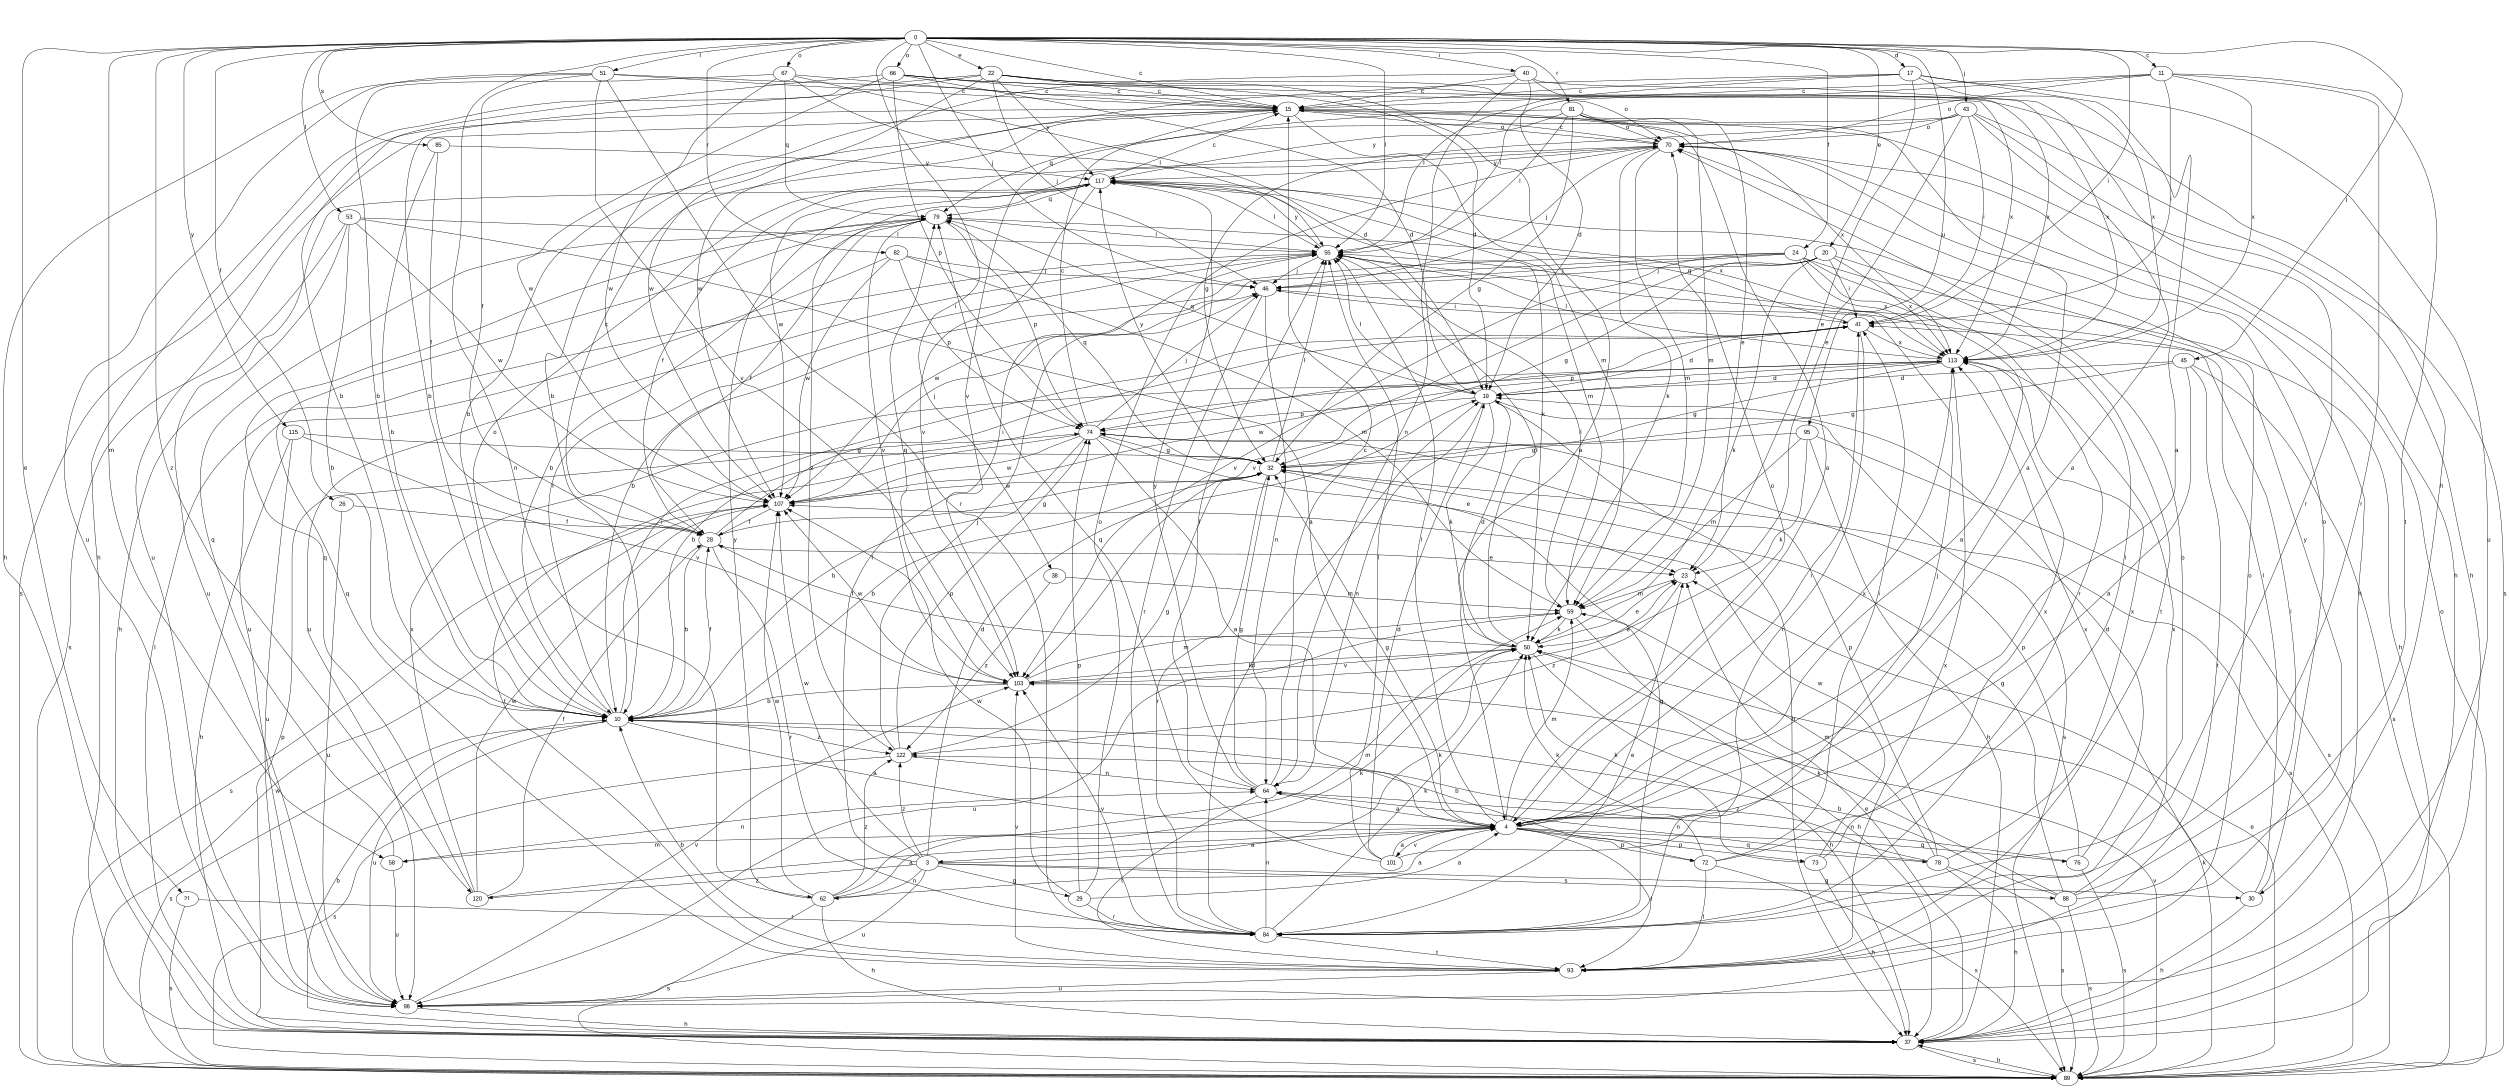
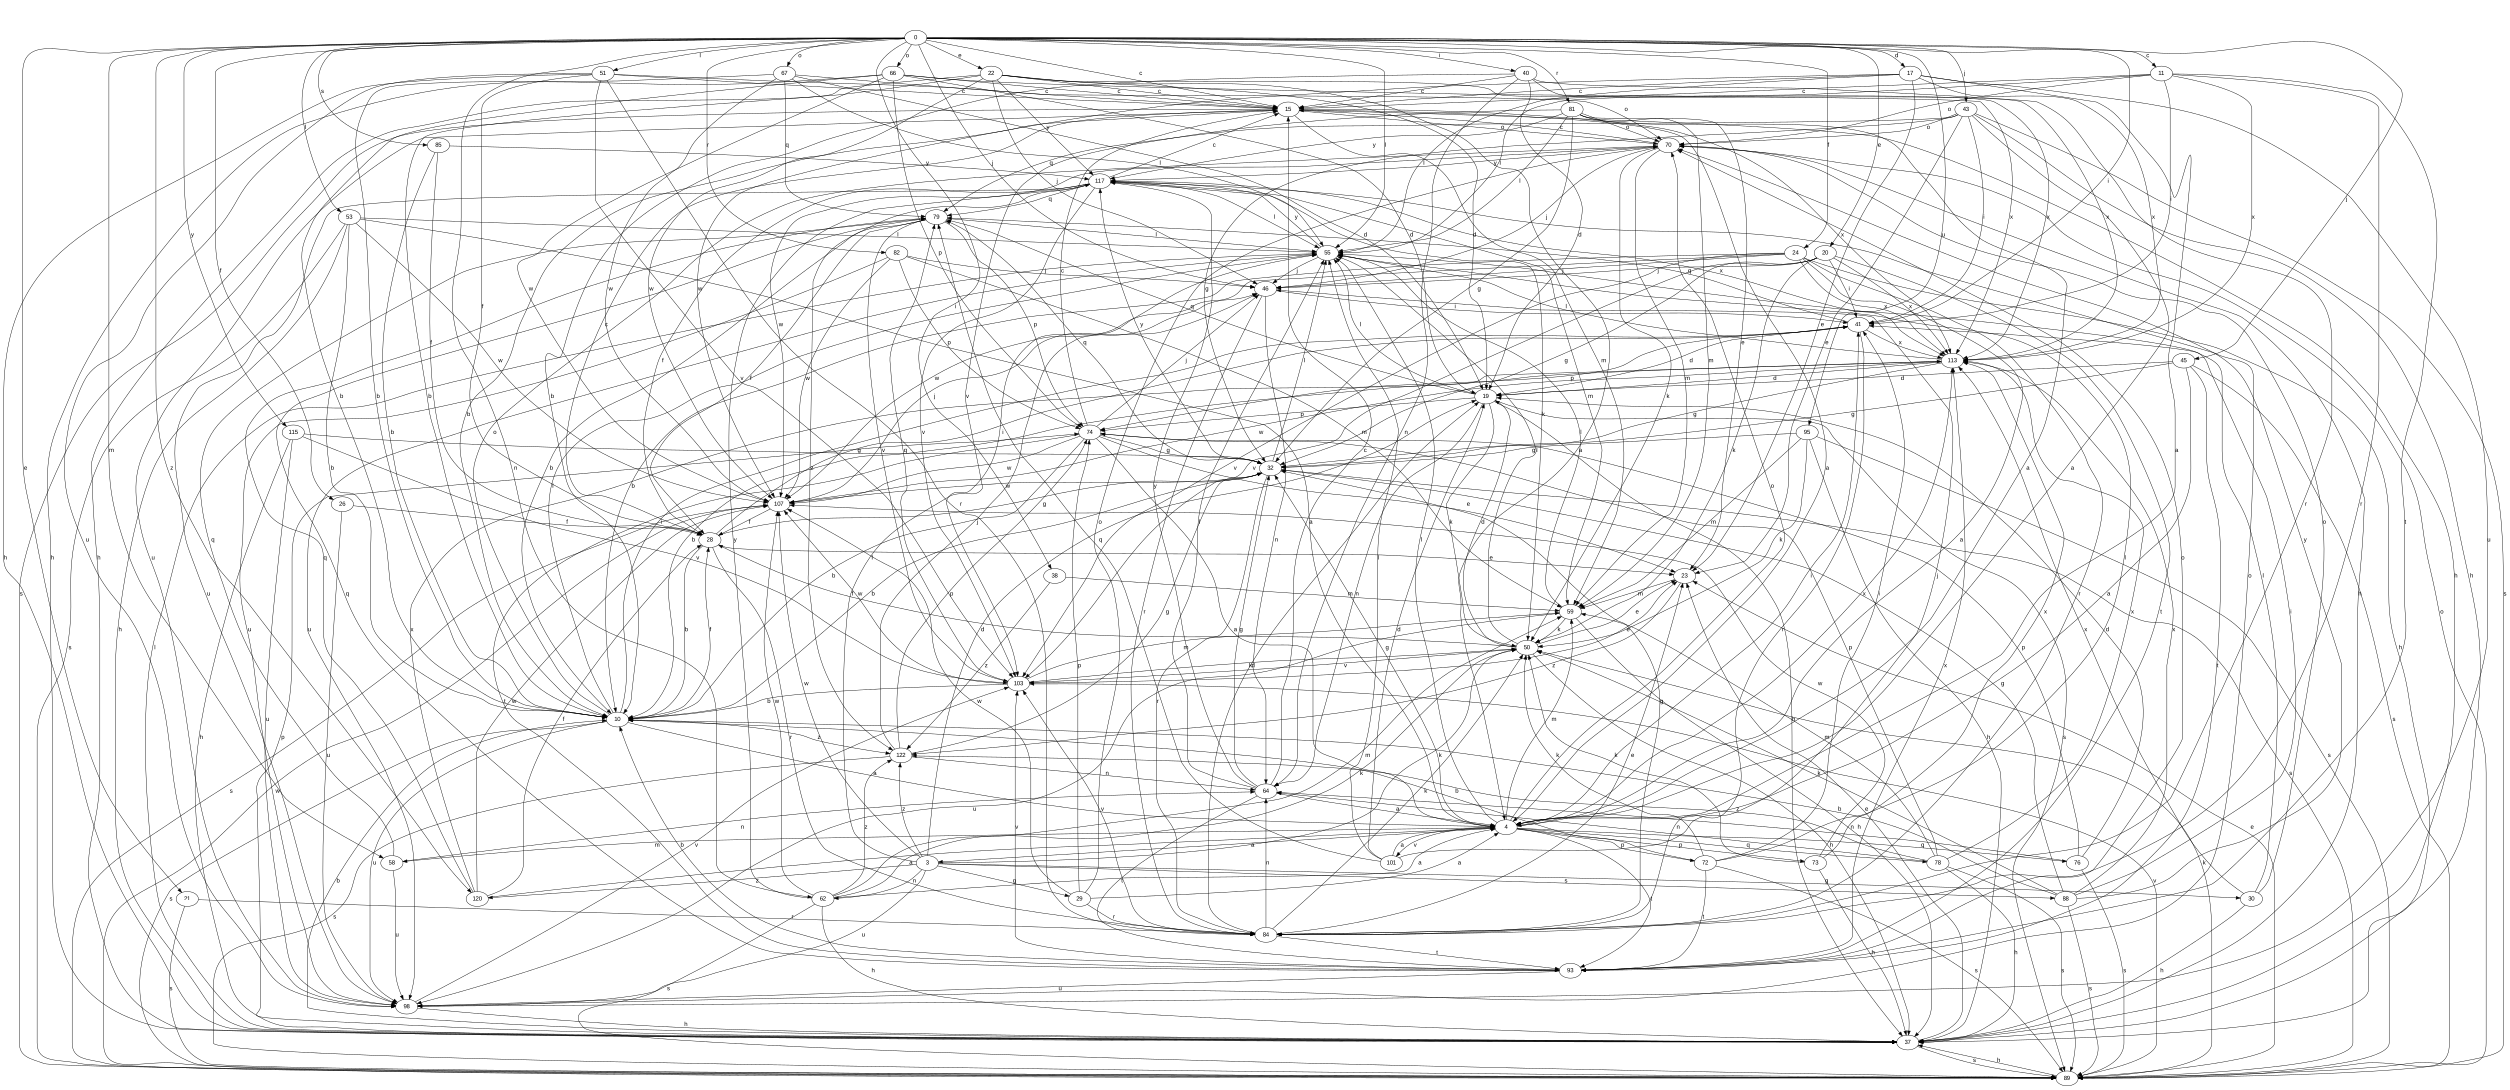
(2048, 117) -> (126, 1016)
